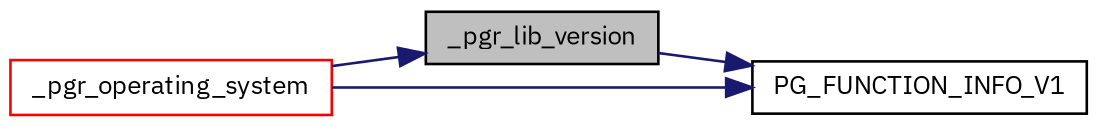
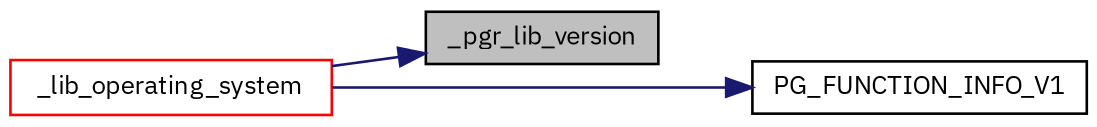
(692, 58) -> none
(171, 88) -> (171, 88)
